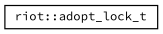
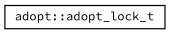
(81, 17) -> (85, 17)
